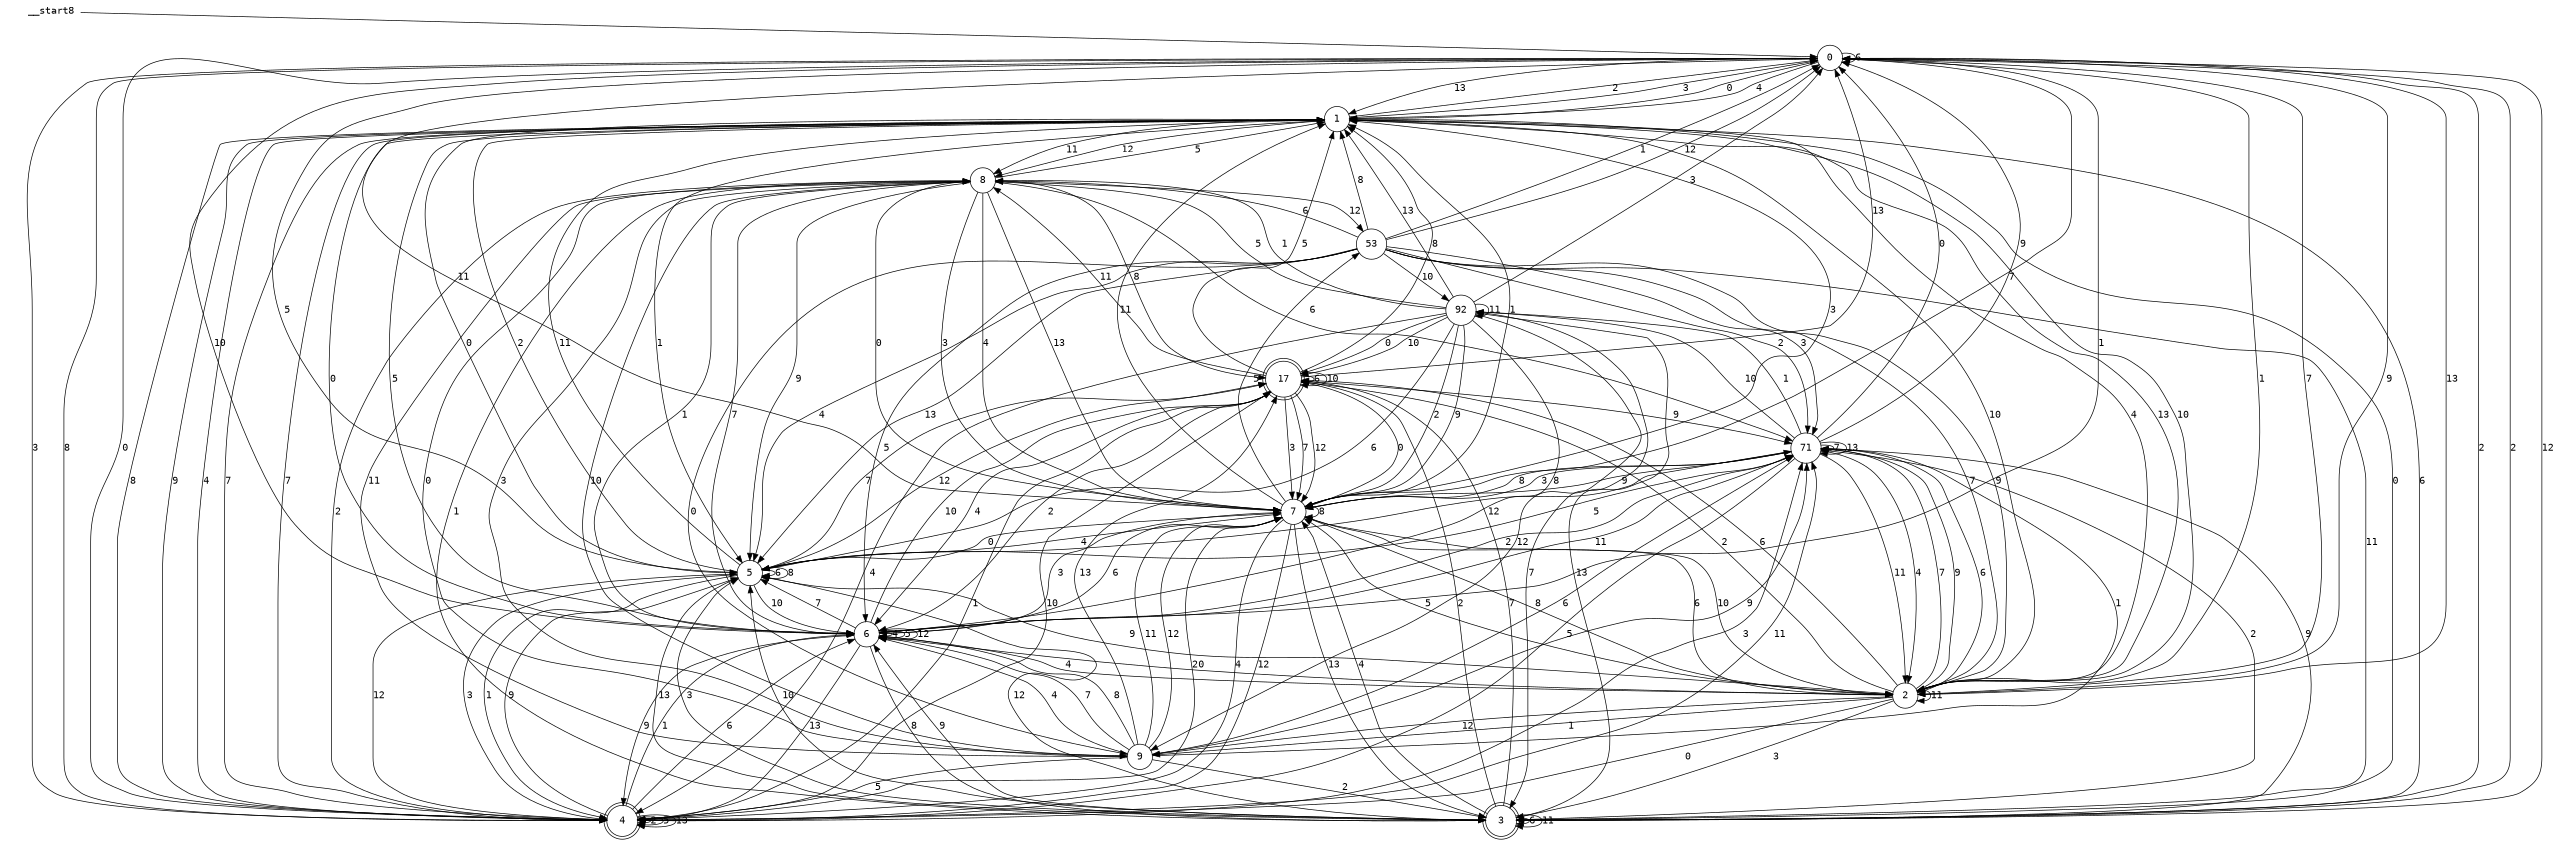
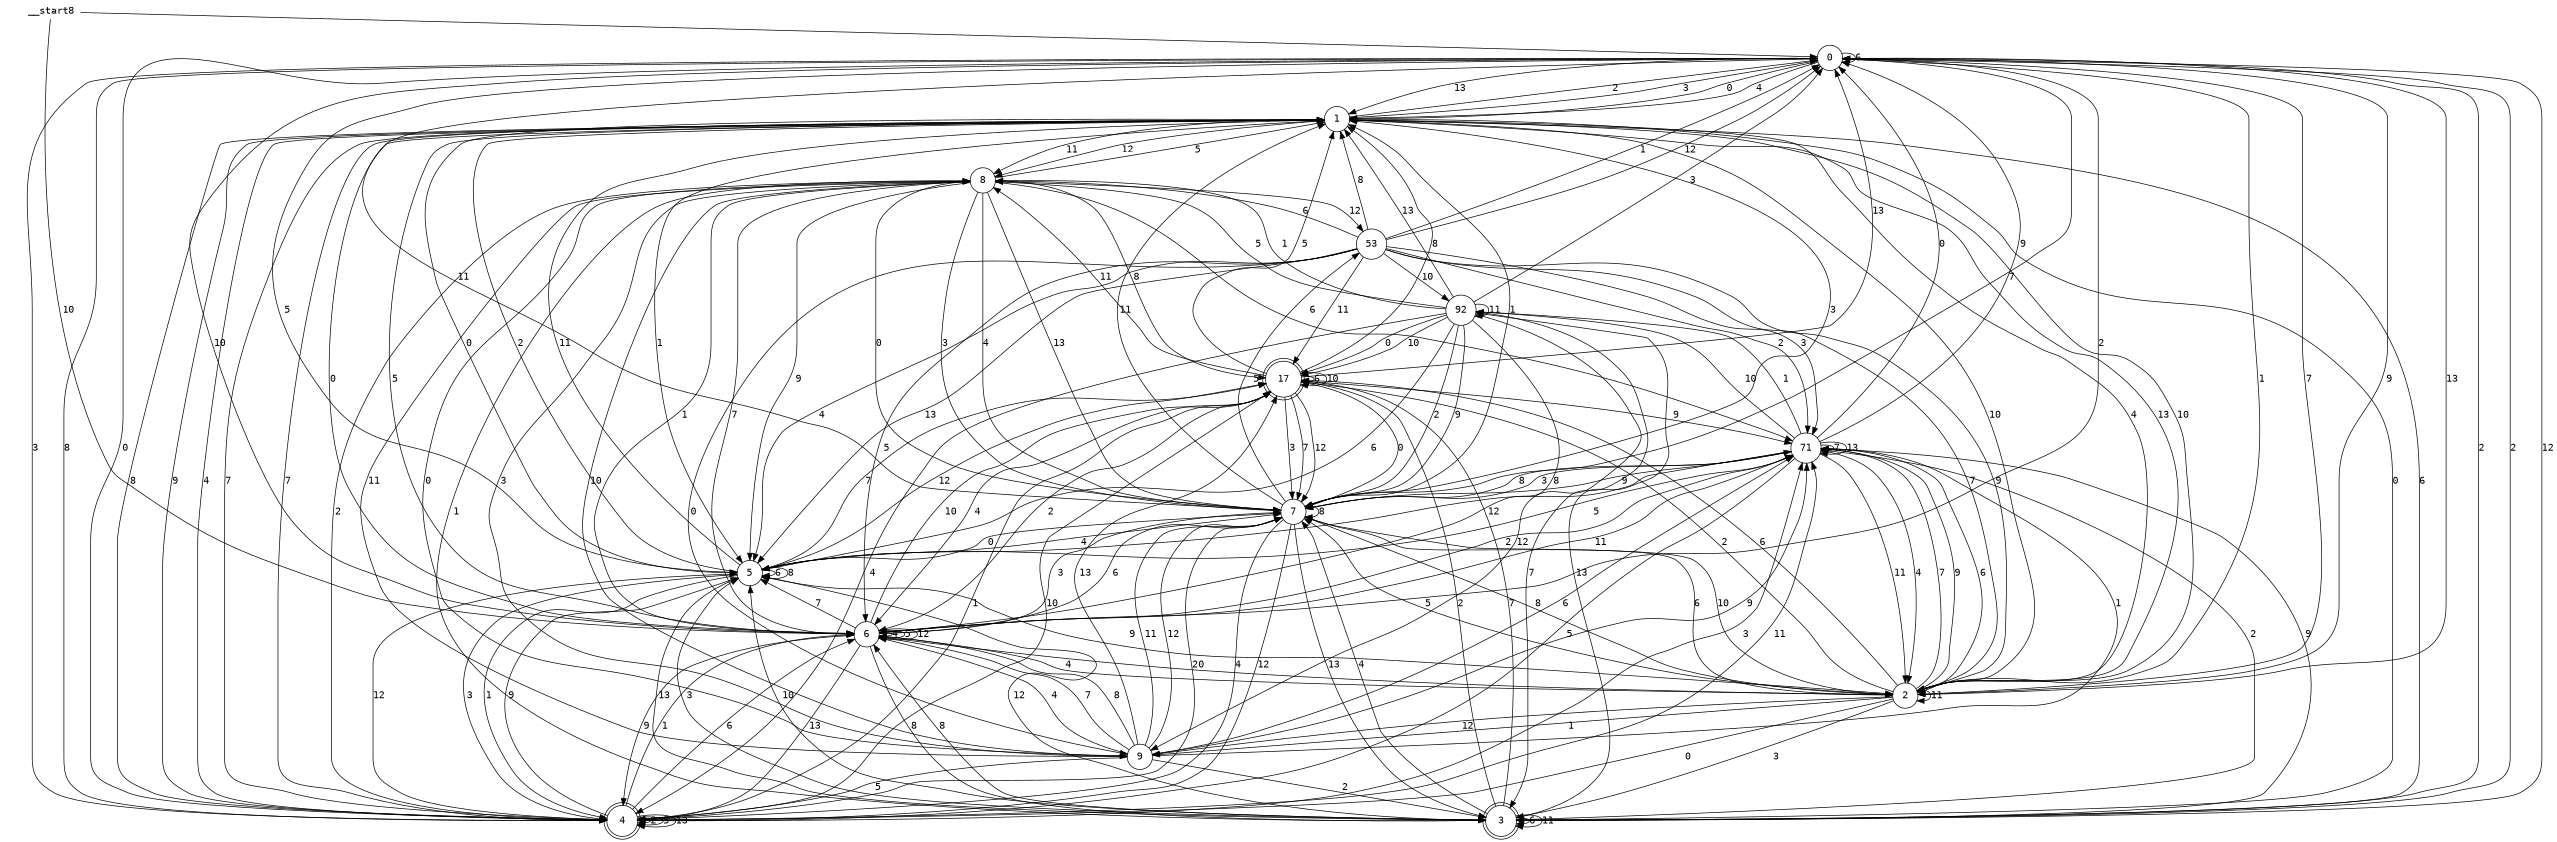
(2101, 343) -> (2101, 343)
(2366, 515) -> (1330, 308)
(793, 621) -> (242, 551)
(942, 726) -> (942, 726)
